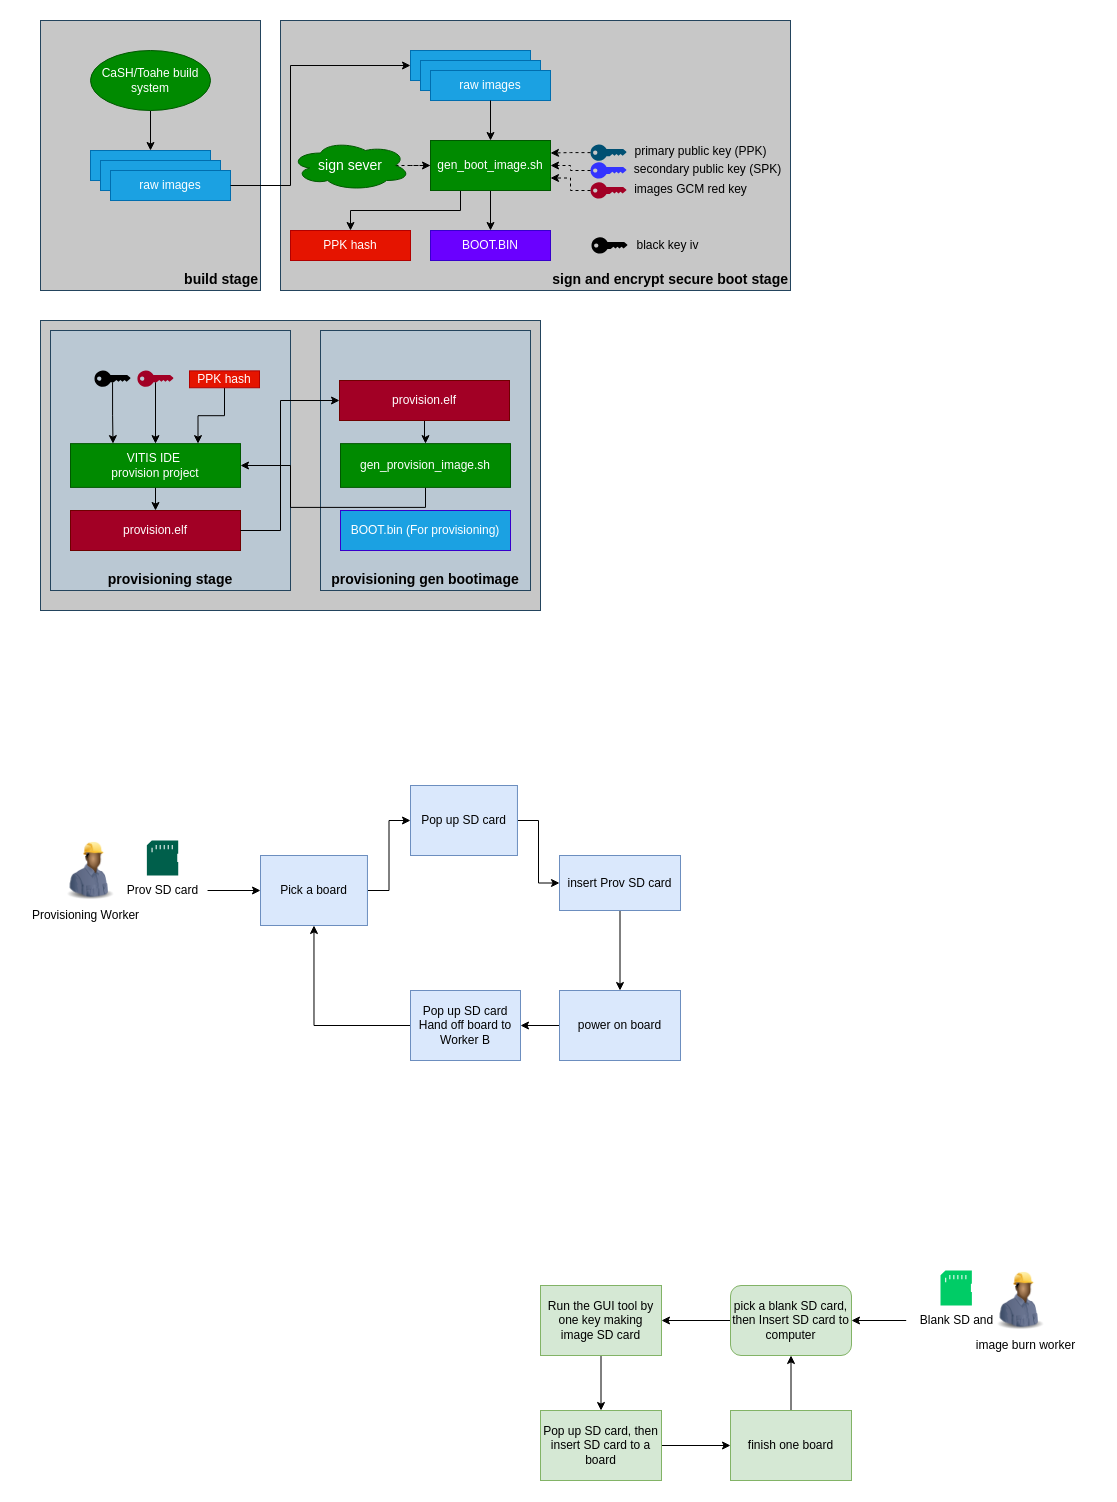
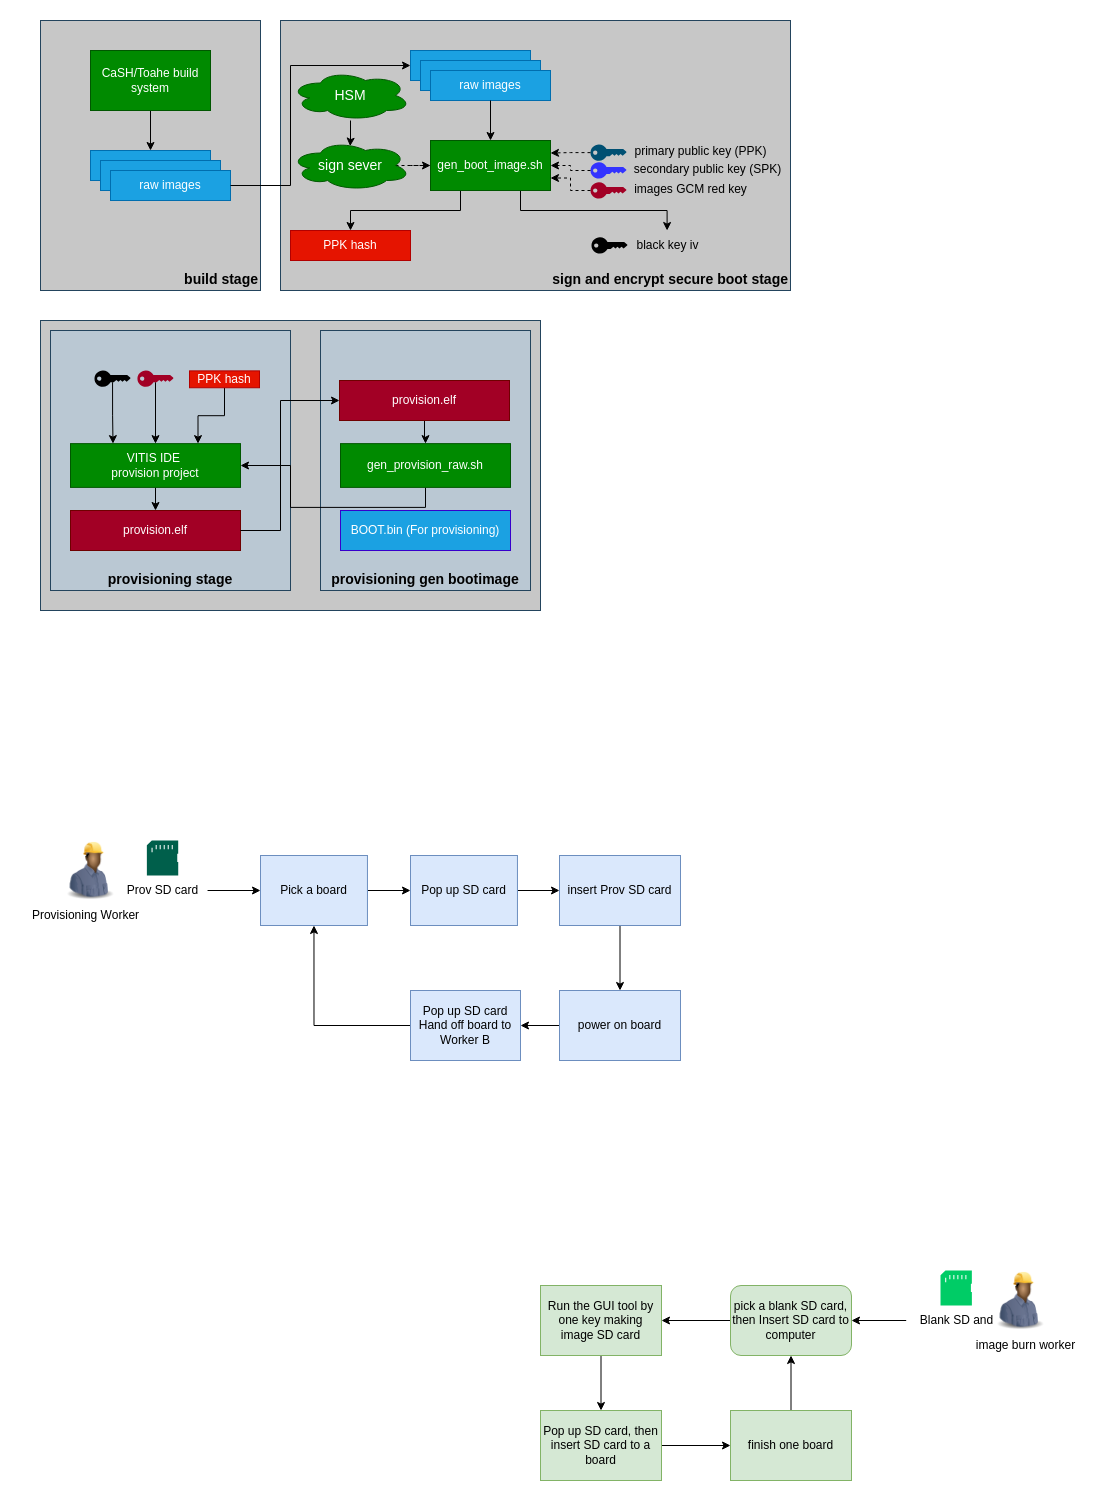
(151, 81) -> (151, 81)
none -> (351, 96)
none -> (351, 131)
(491, 207) -> none
none -> (590, 211)
(491, 246) -> none
(426, 466) -> (426, 466)
(464, 821) -> (464, 891)
(620, 883) -> (620, 891)
